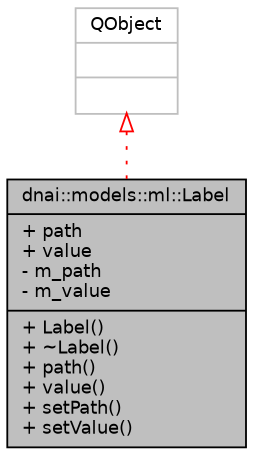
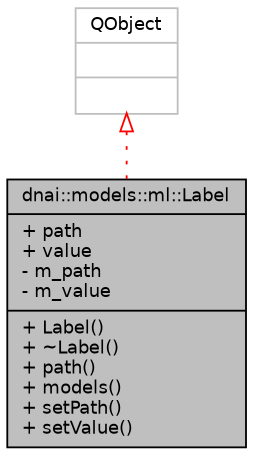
(64, 388) -> (72, 388)
